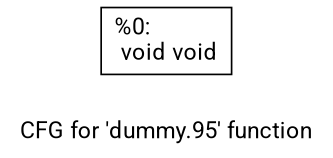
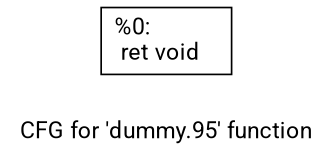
(166, 53) -> (158, 53)
